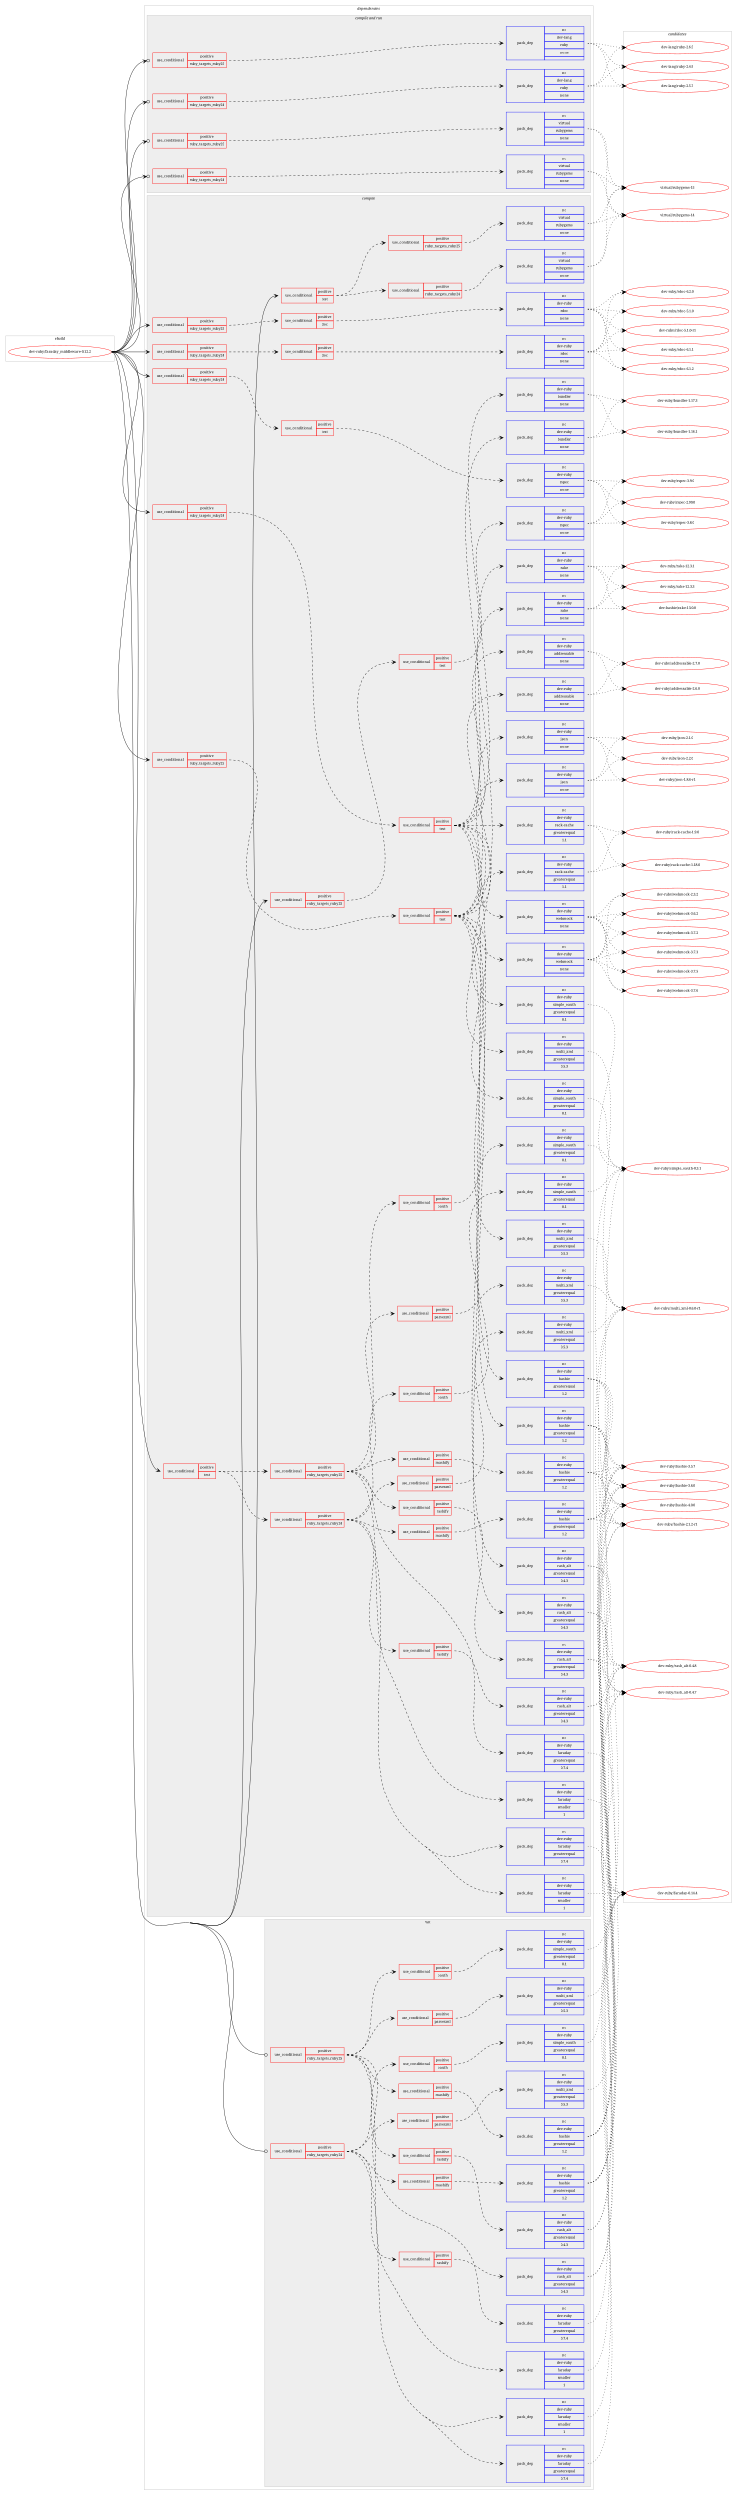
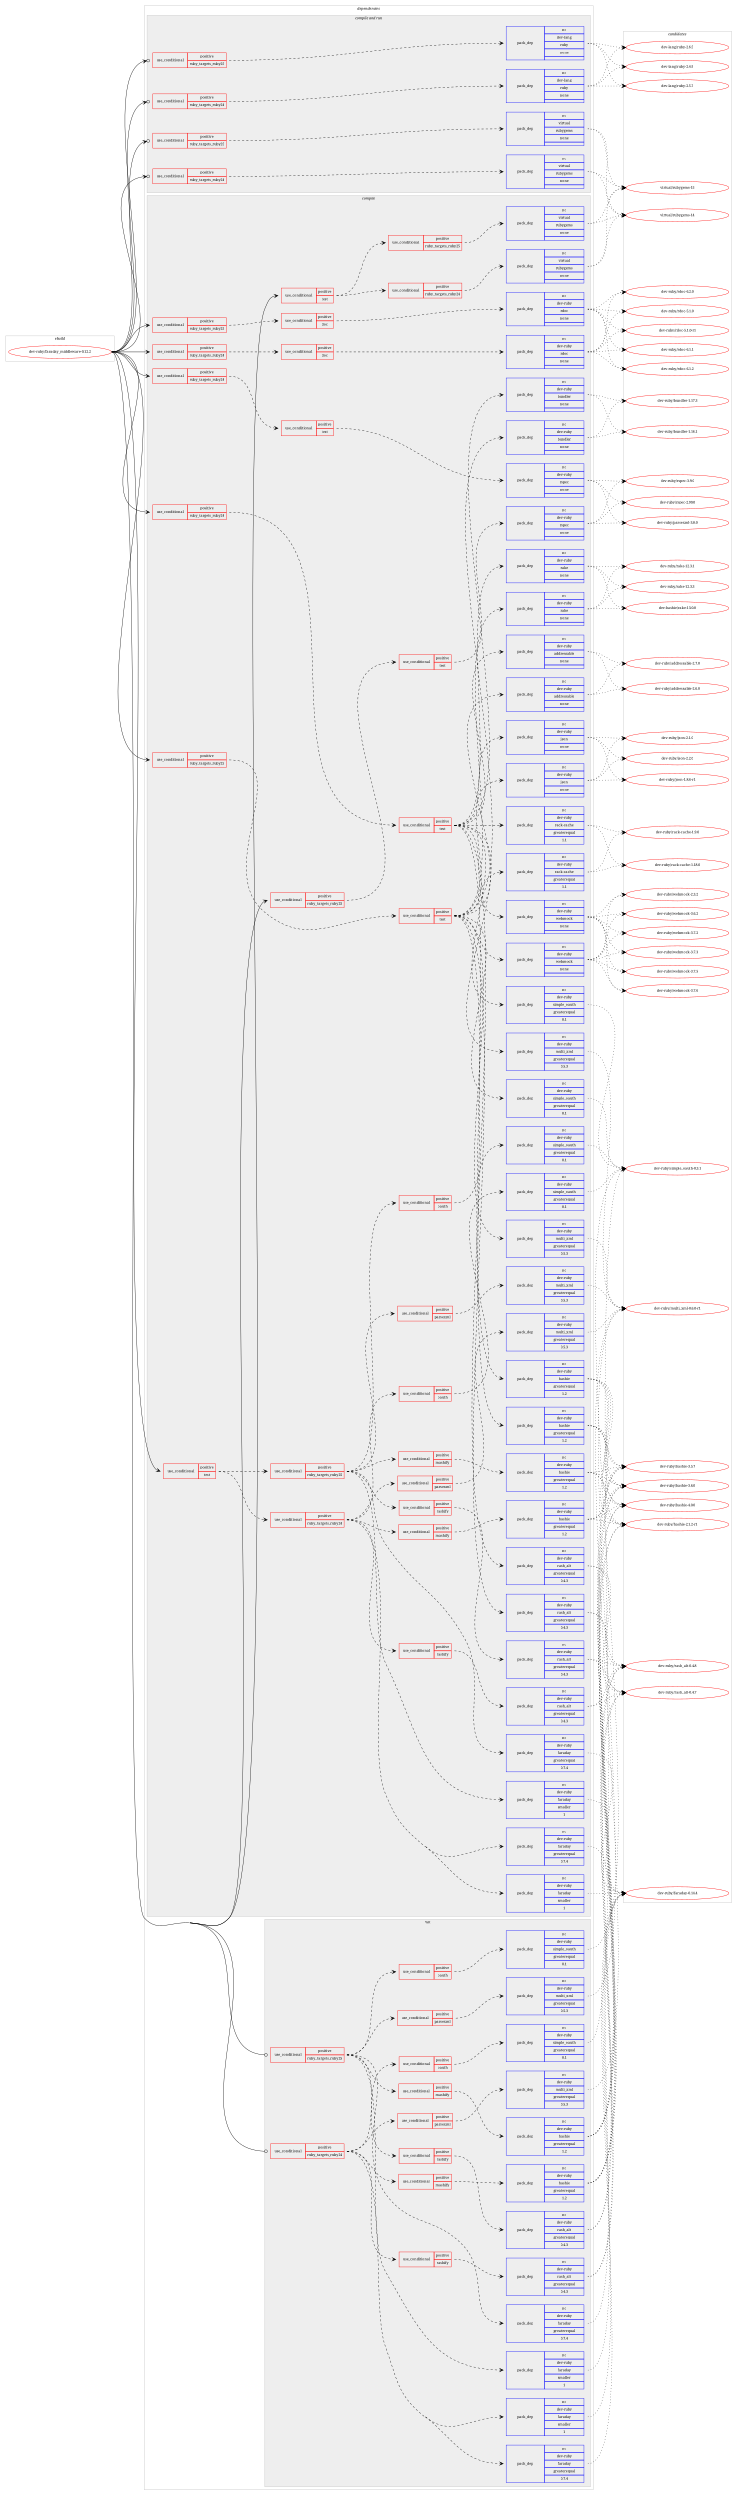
(677, 523) -> (677, 523)
